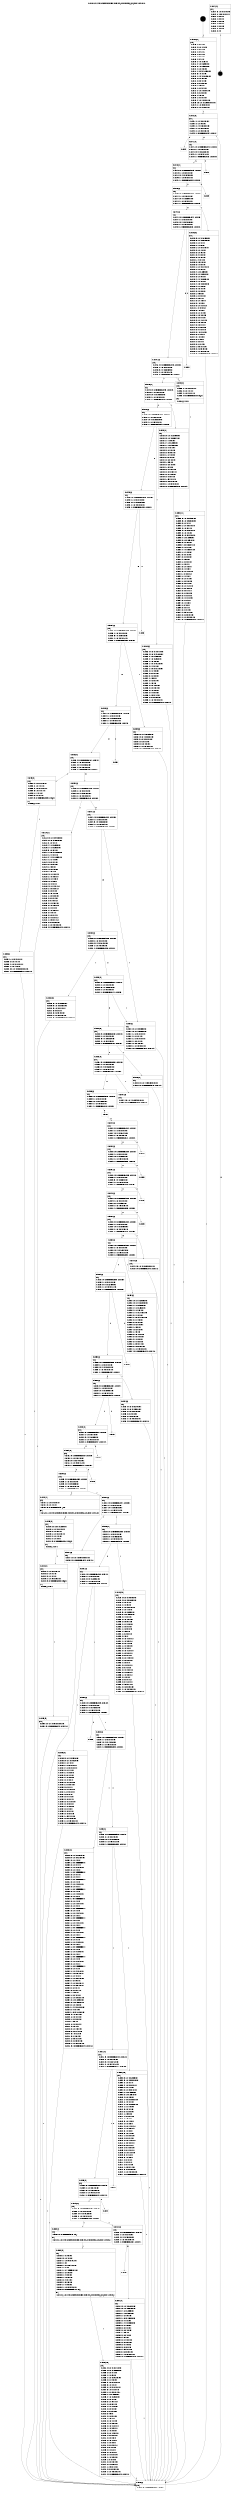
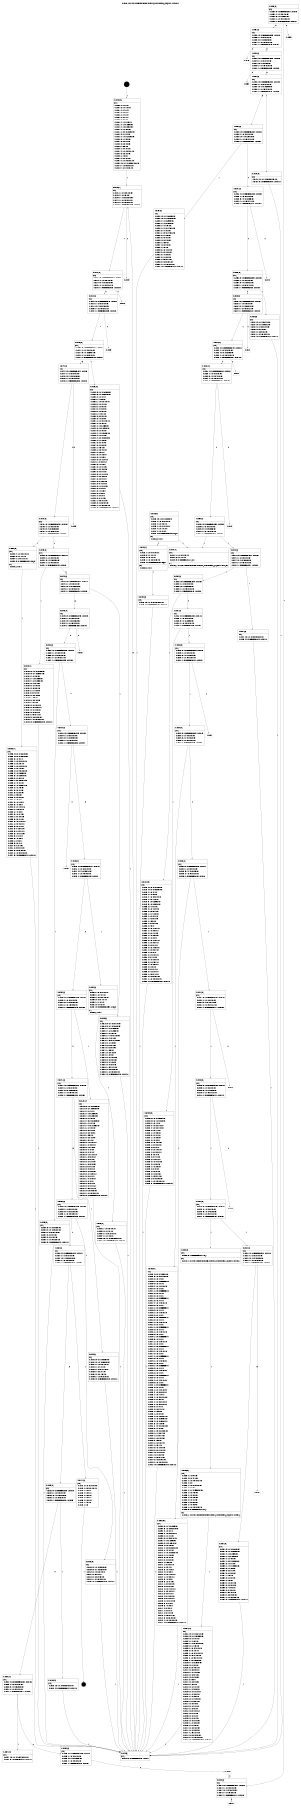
(119, 1008) -> (79, 1371)
(122, 1142) -> (283, 918)
(65, 1517) -> (183, 543)
